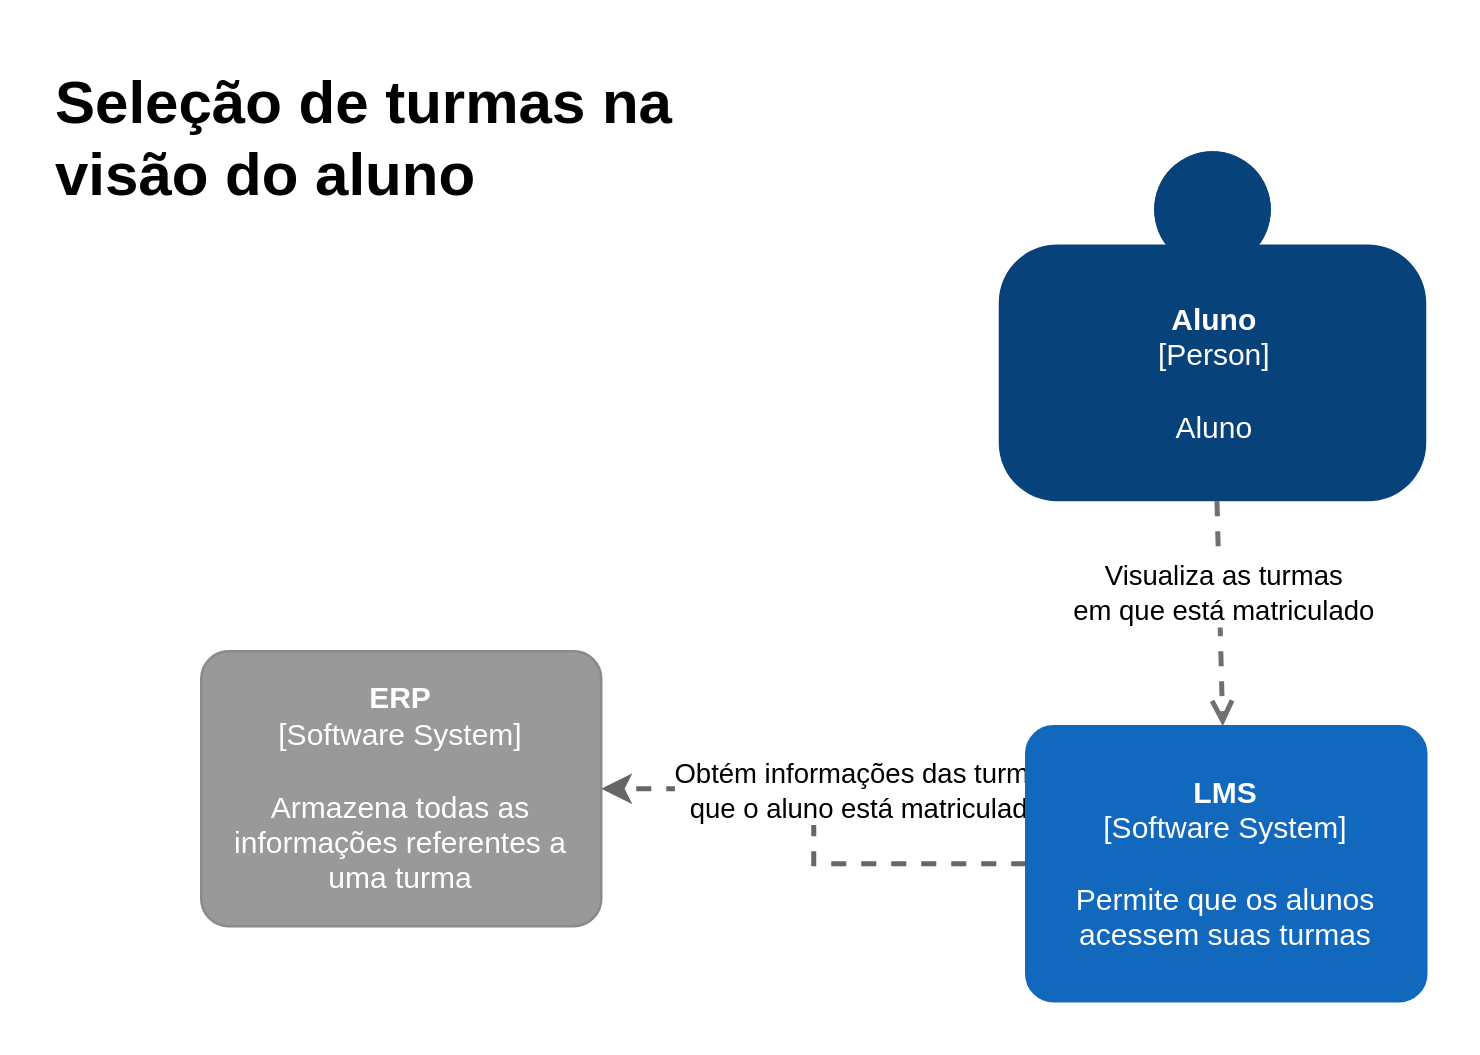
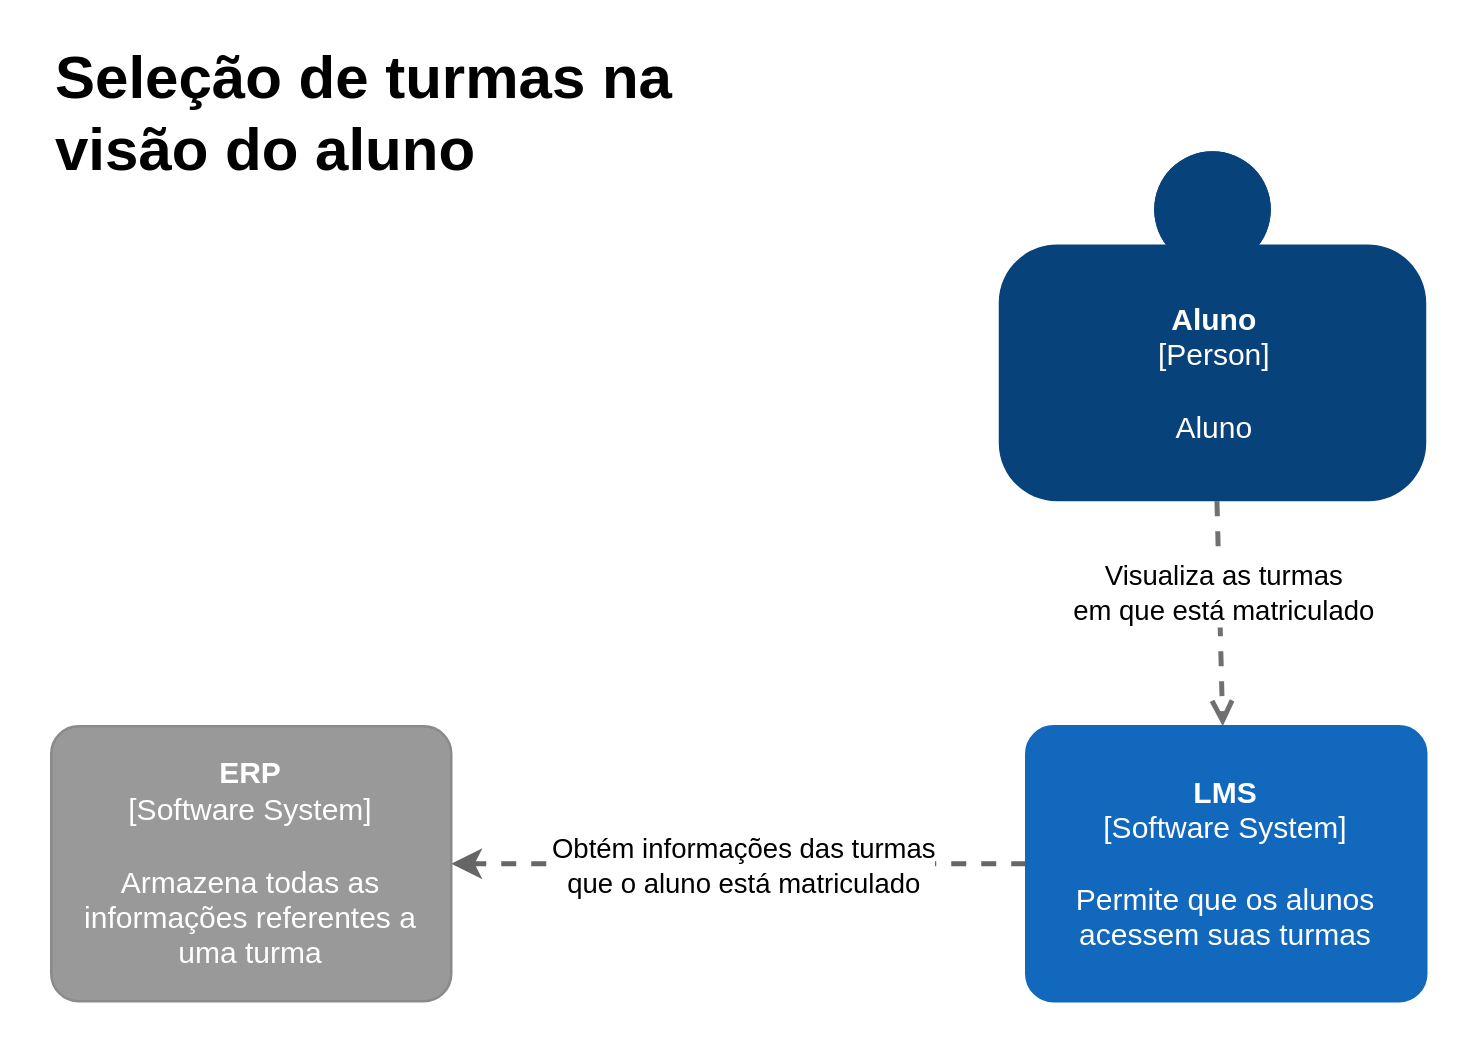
(426, 201) -> (426, 176)
(401, 789) -> (251, 864)
